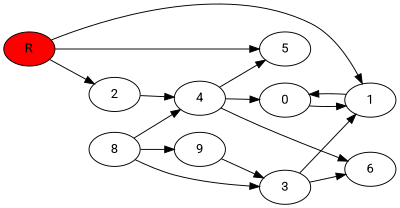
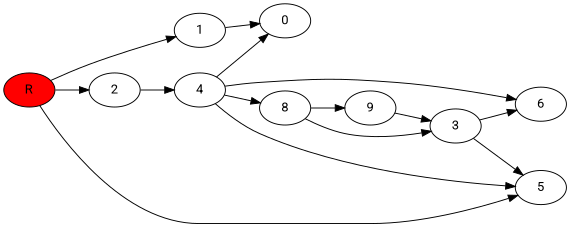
(323, 106) -> none
(153, 126) -> (238, 98)
(326, 146) -> (494, 154)
